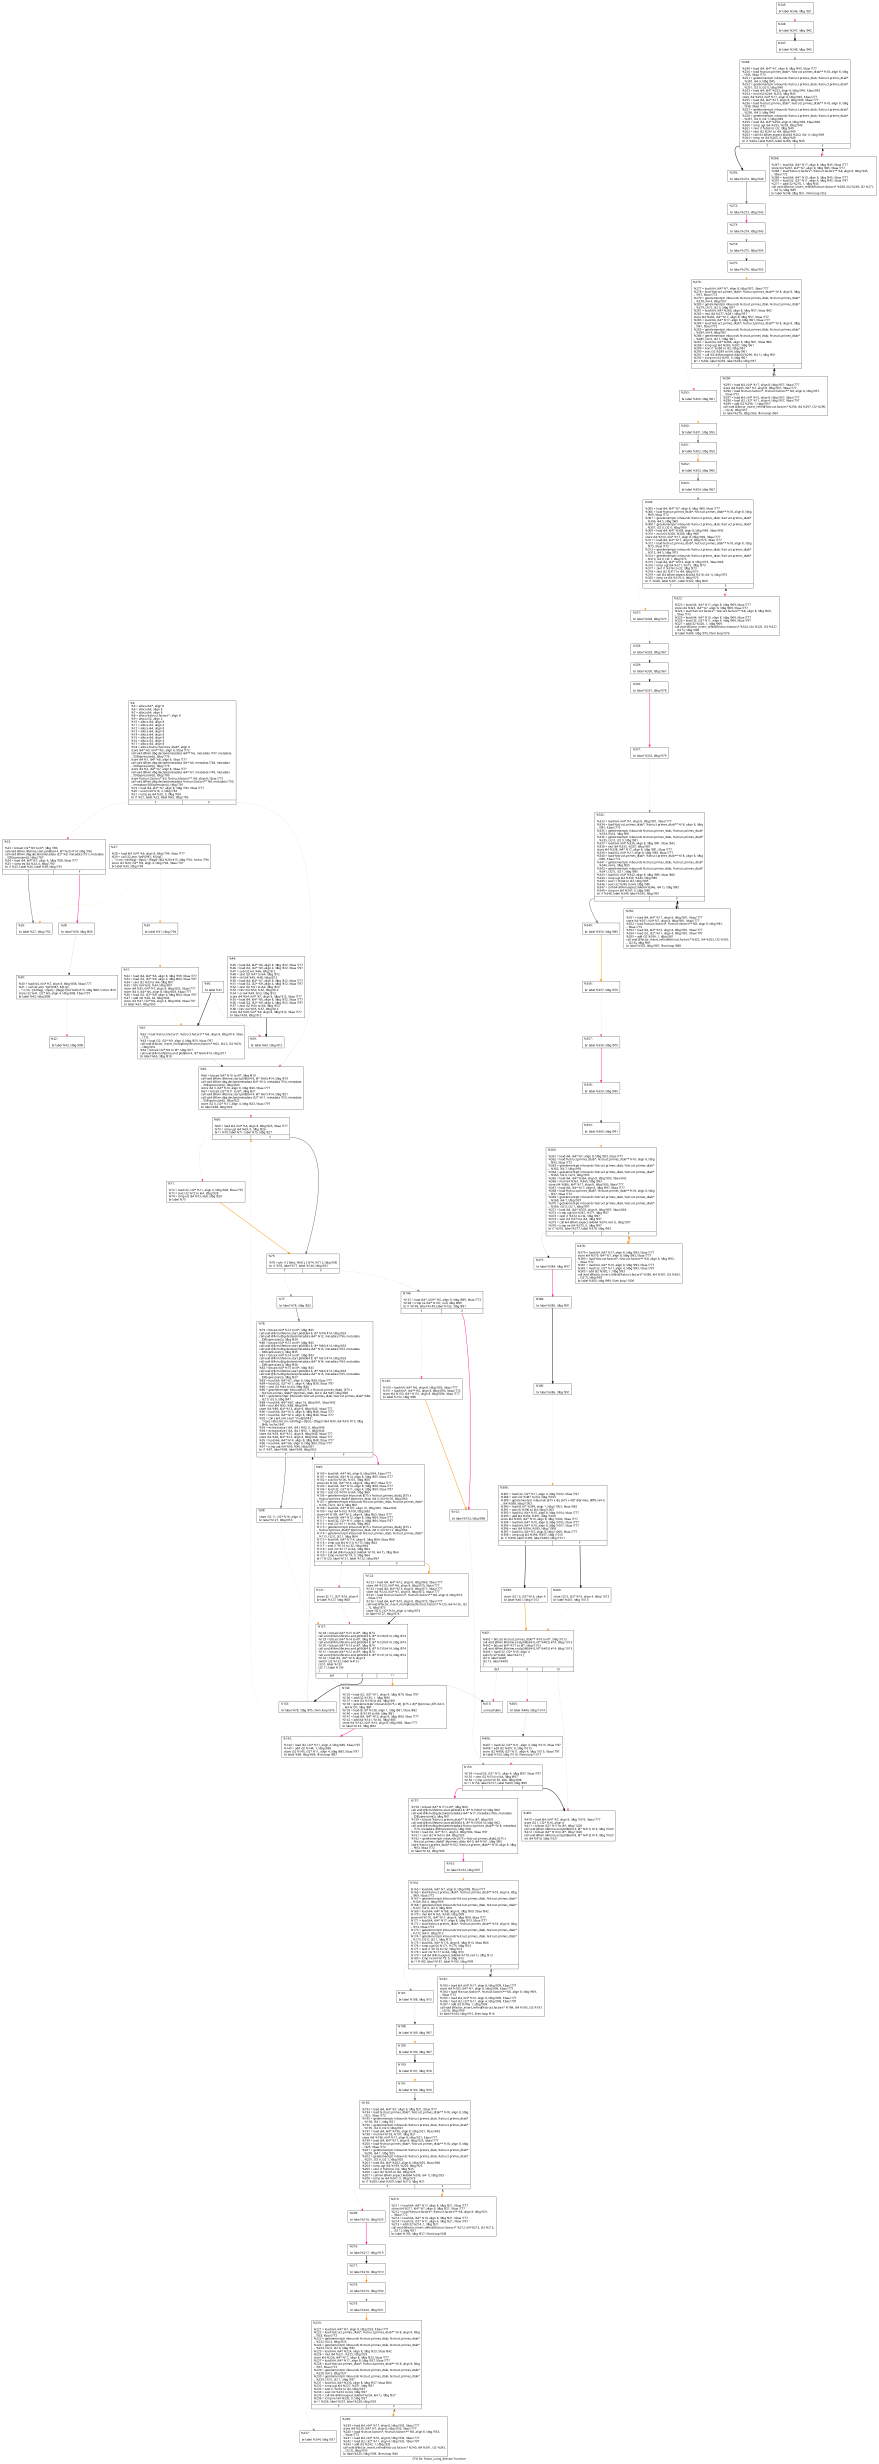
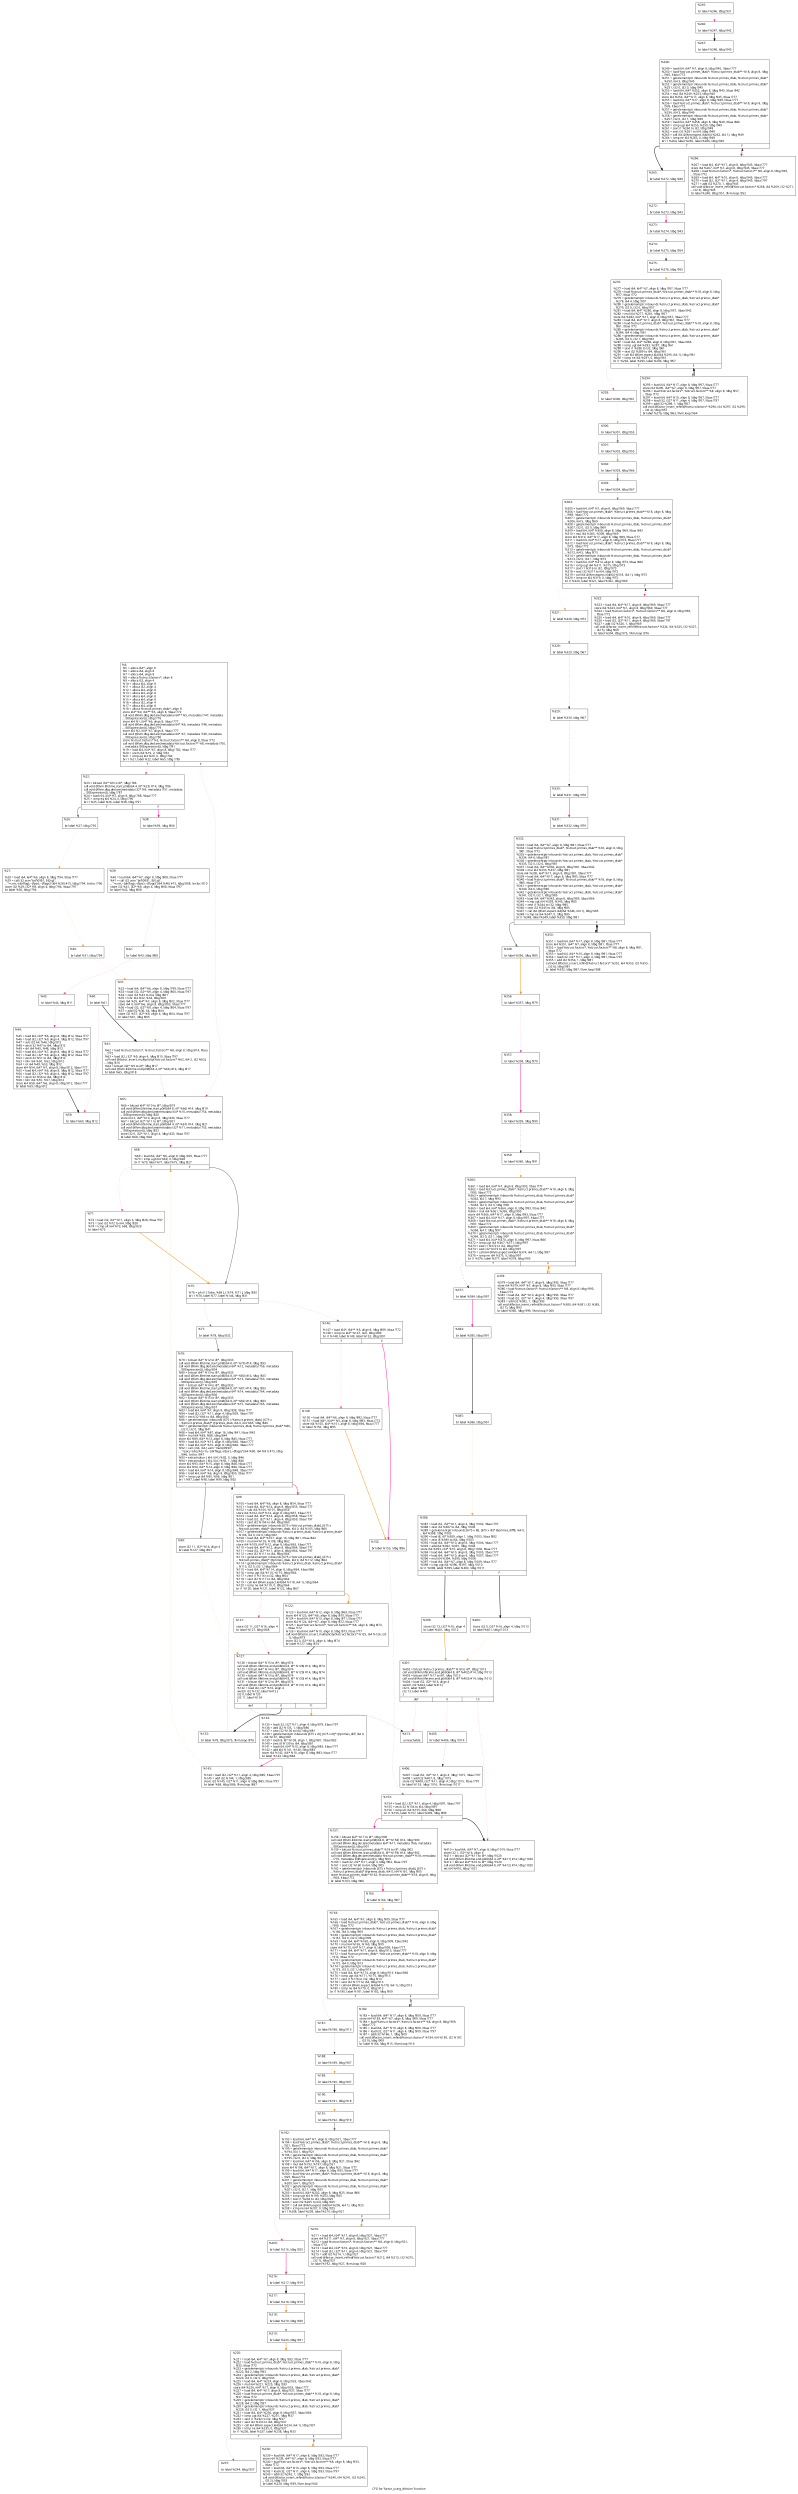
(98, 904) -> (69, 848)
none -> (57, 1000)
